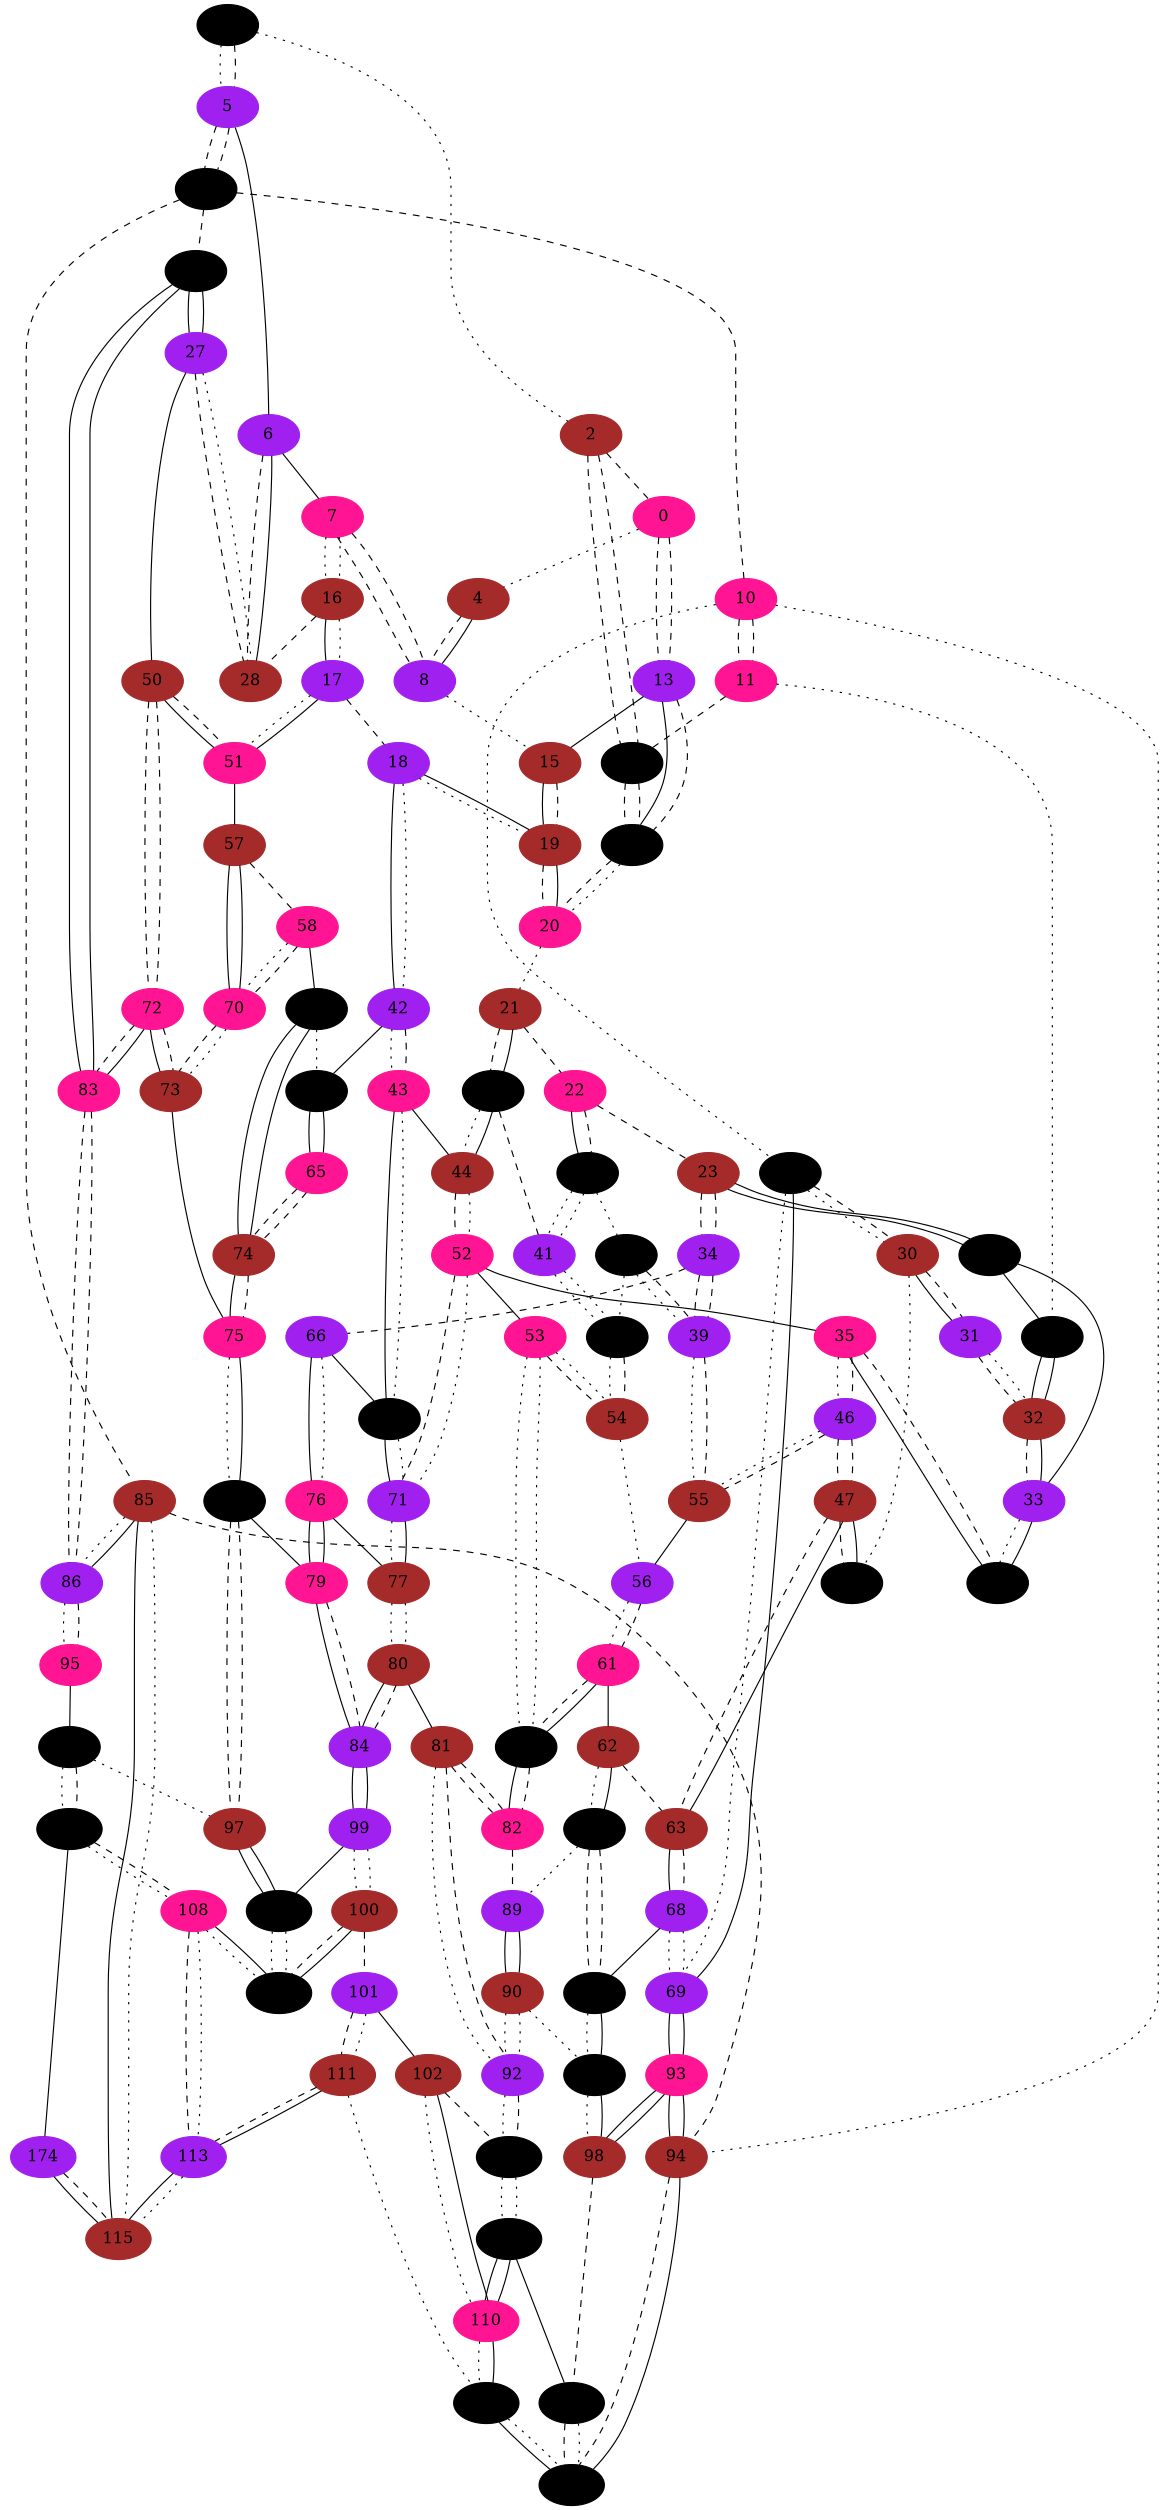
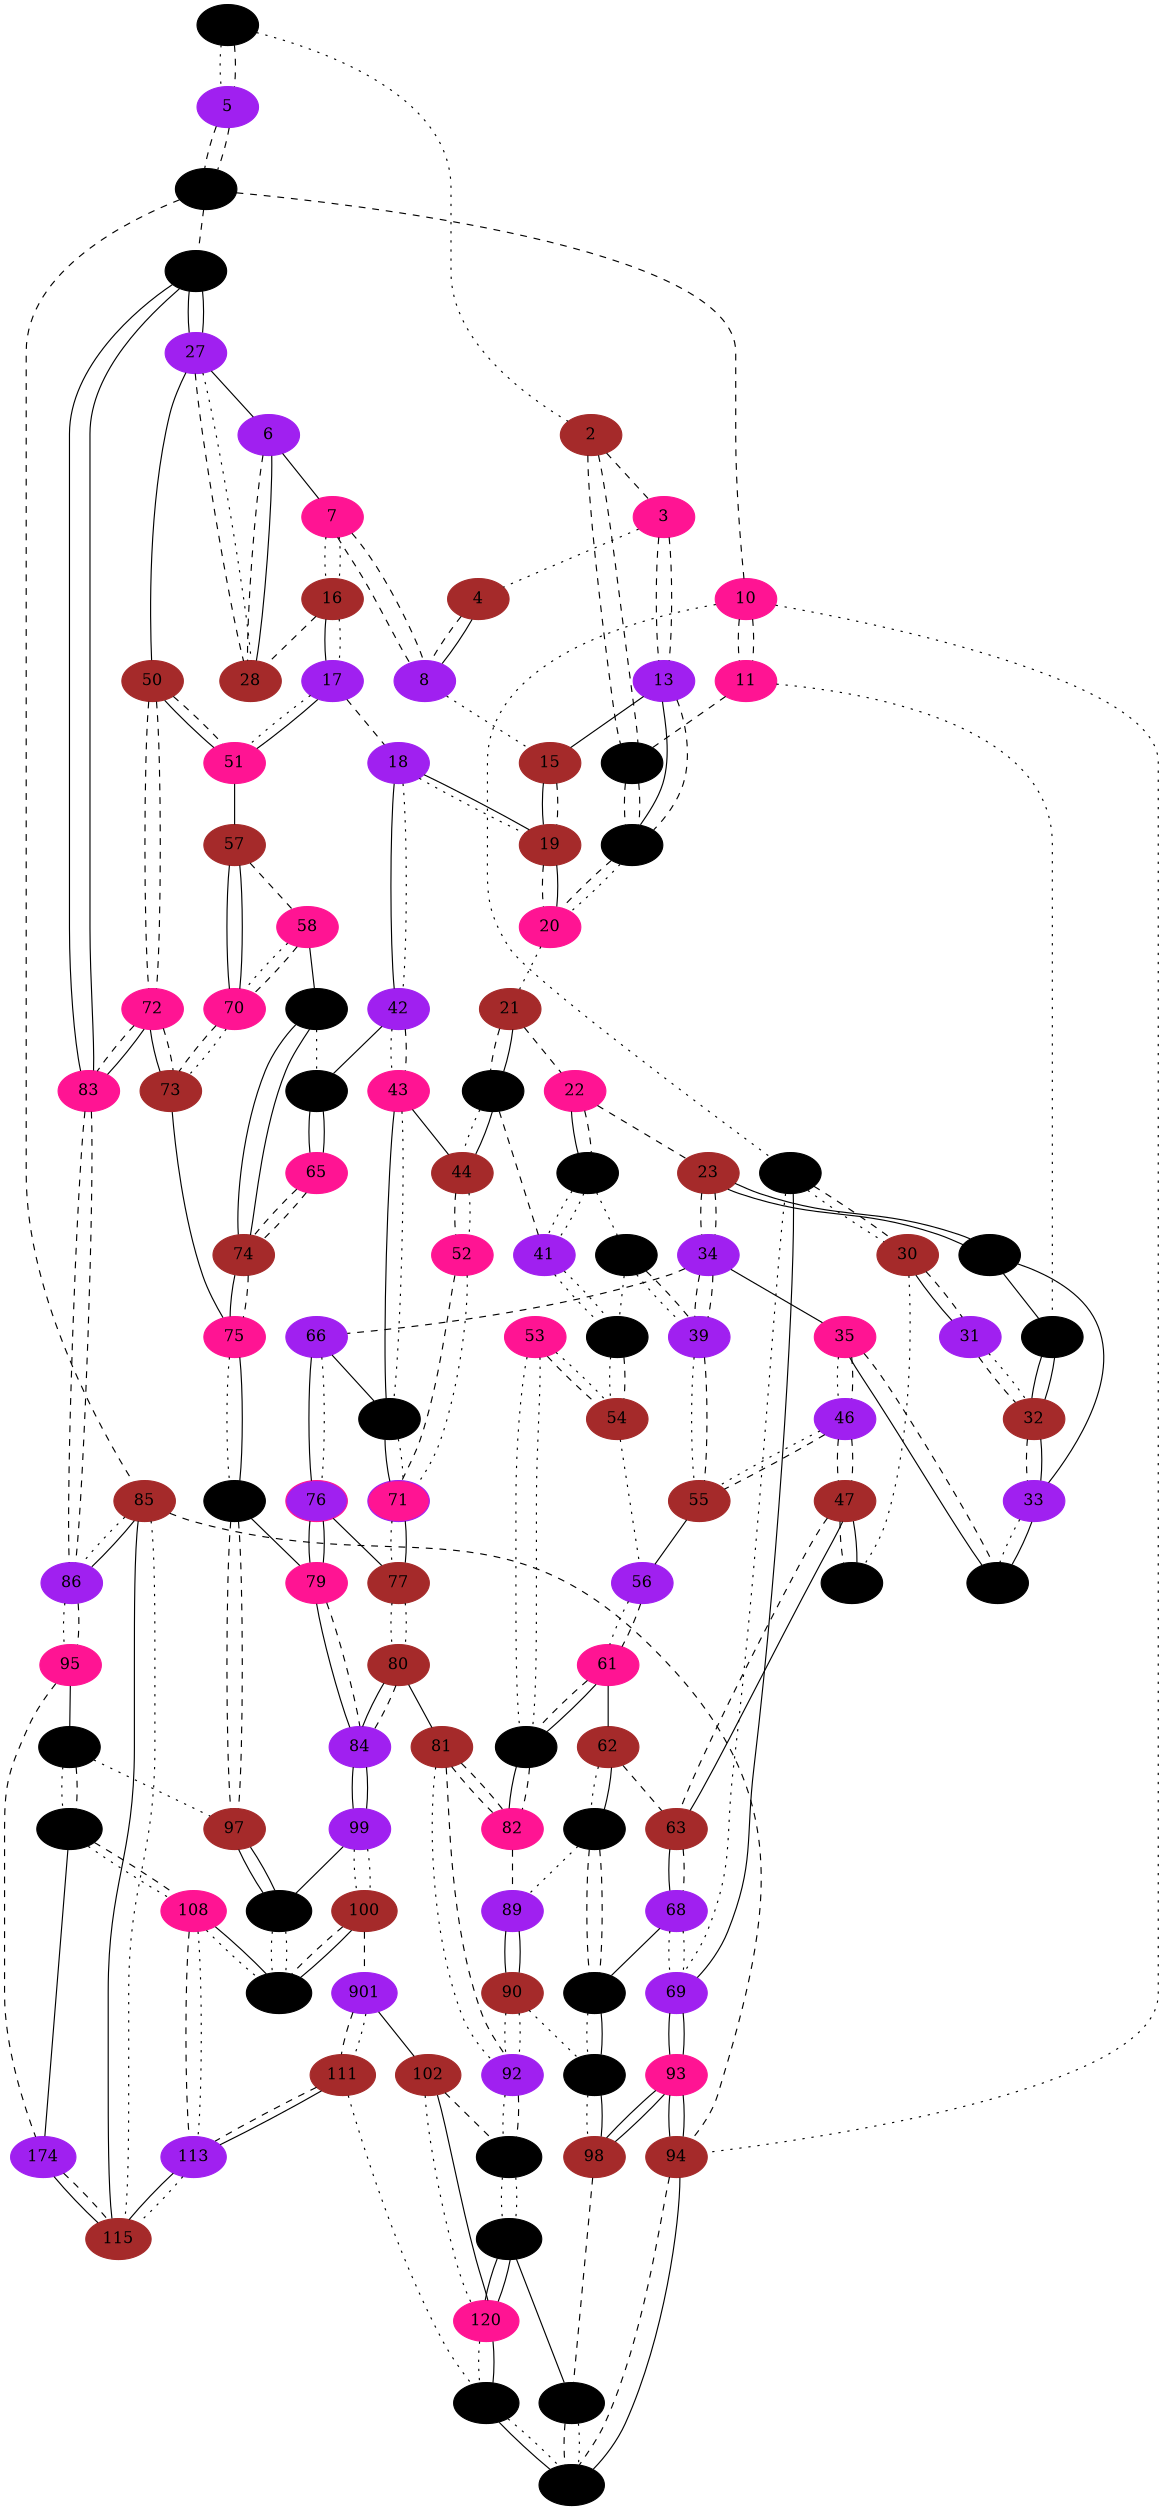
(261, 270) -> (232, 394)
(664, 517) -> (664, 517)
(499, 1296) -> none
(650, 1304) -> (784, 1300)
(317, 1501) -> (317, 1501)
(399, 1501) -> (399, 1501)
none -> (5, 1906)
(364, 1993) -> (364, 1993)
(486, 2321) -> (486, 2321)
